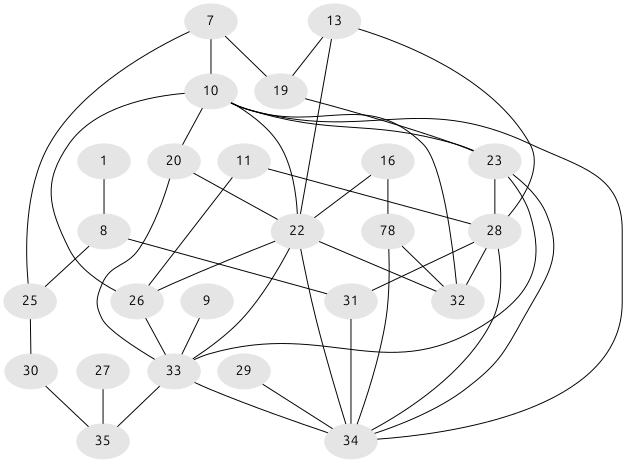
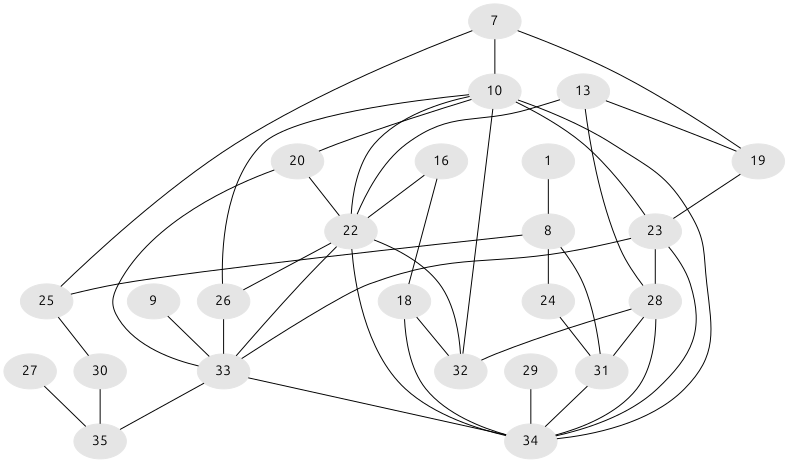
(244, 161) -> none
(388, 231) -> (404, 301)
none -> (548, 301)
